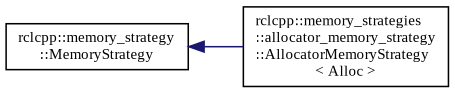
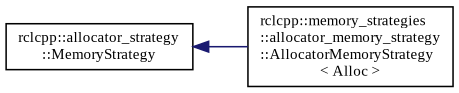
(97, 47) -> (99, 47)
